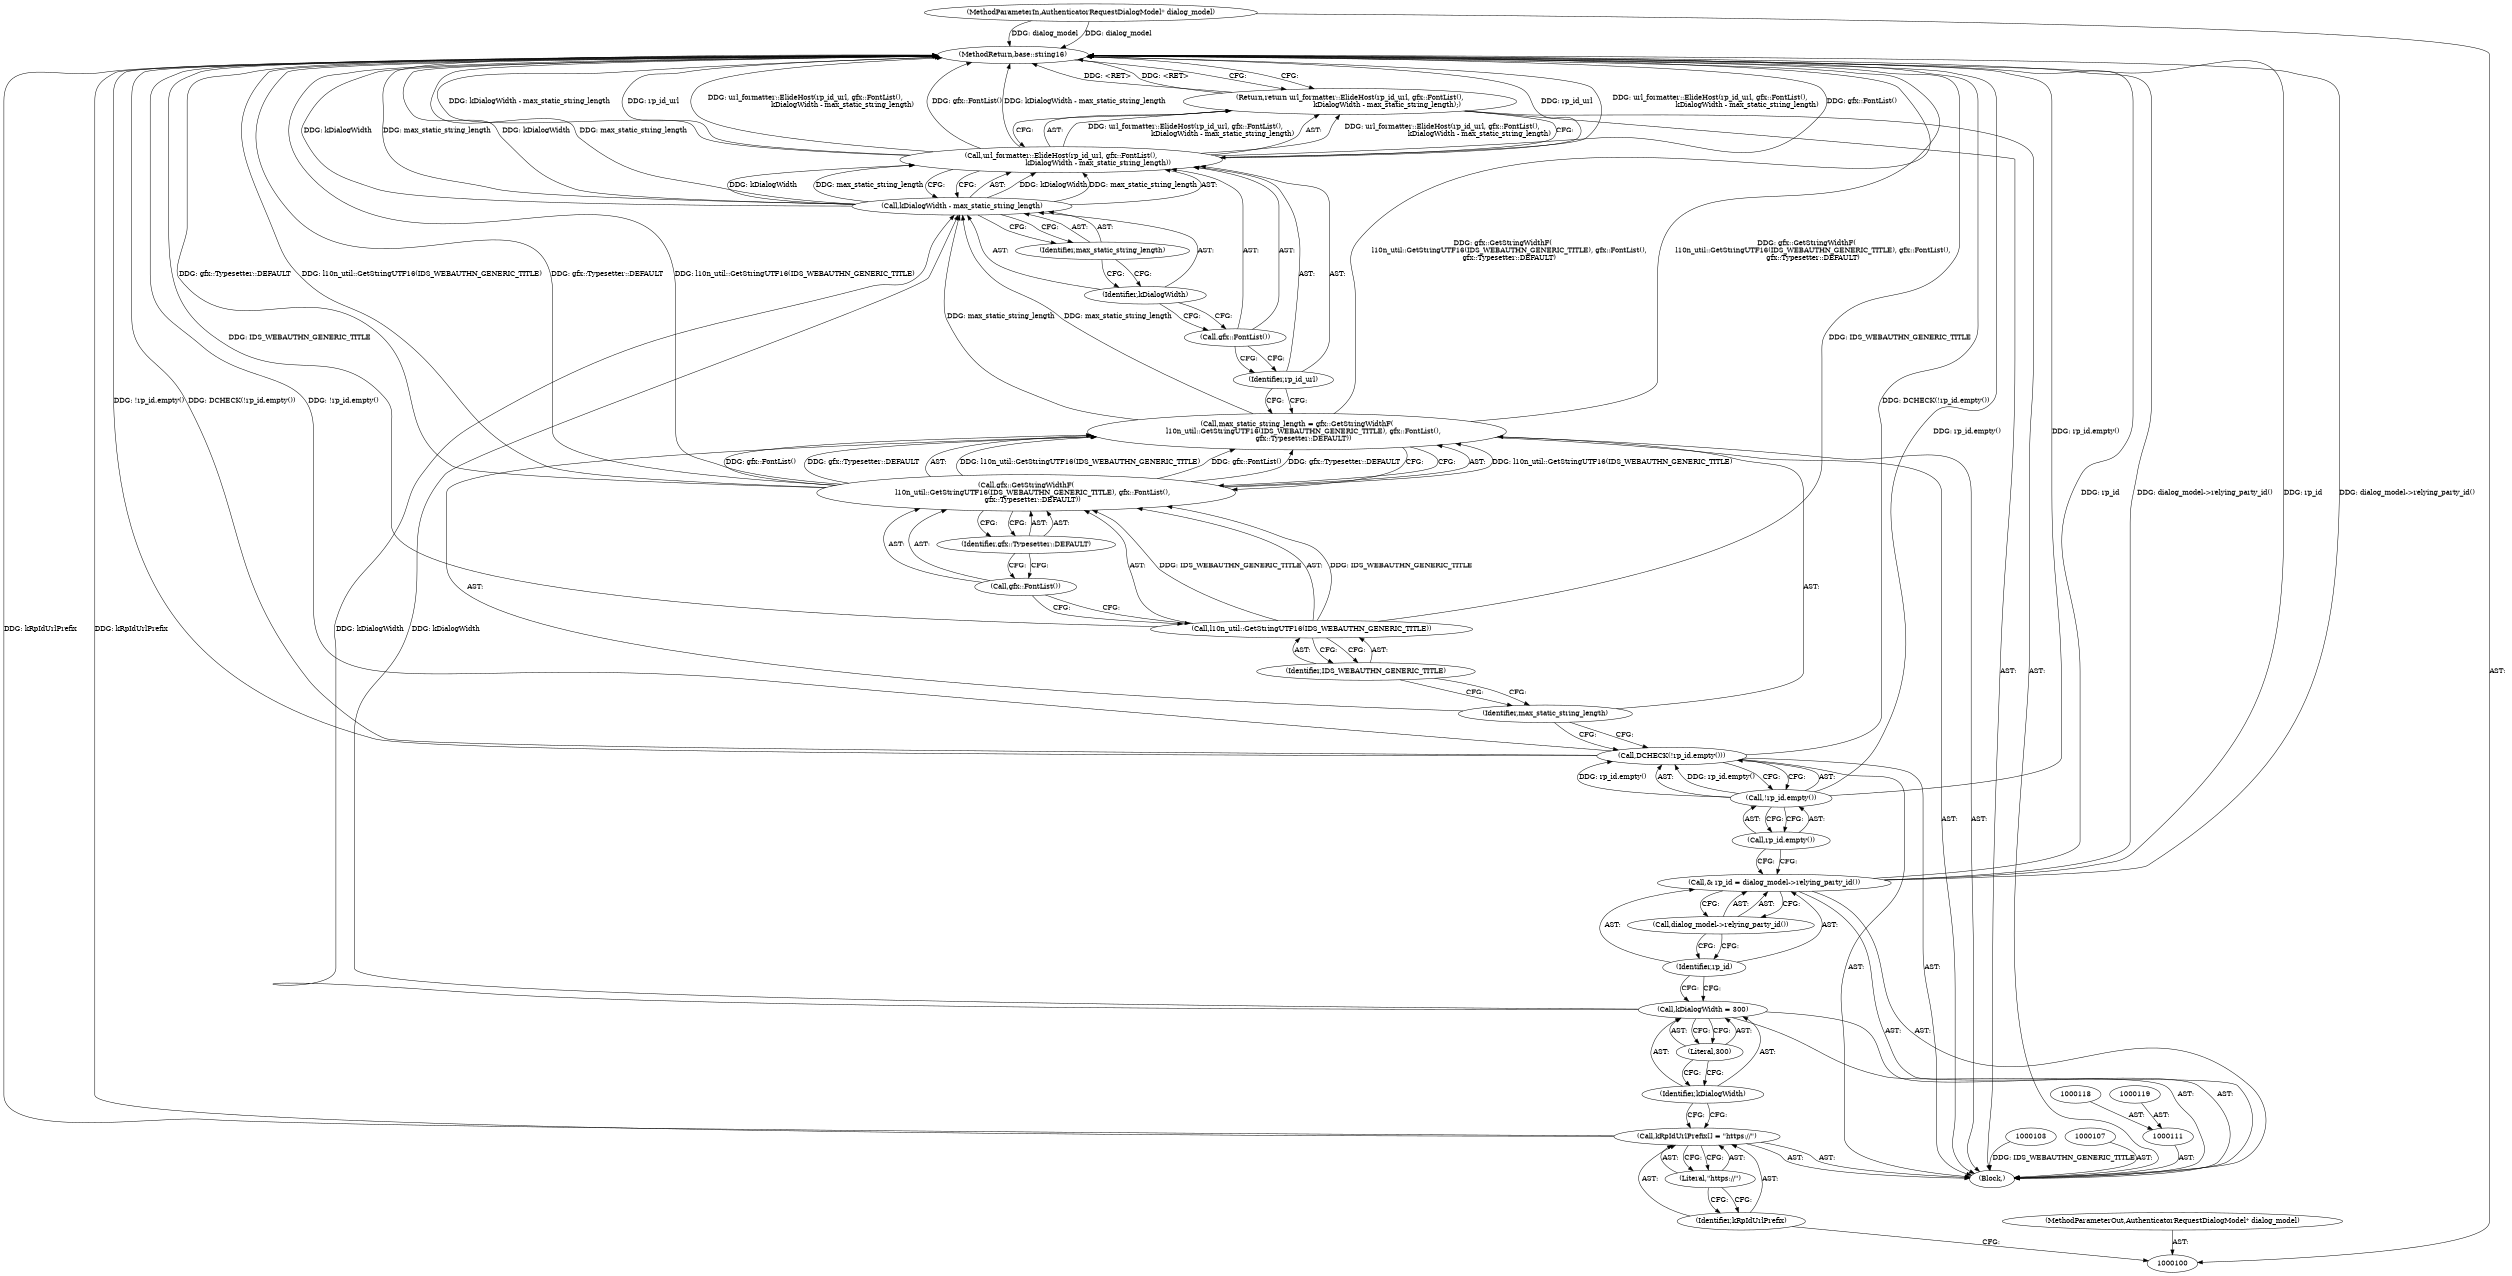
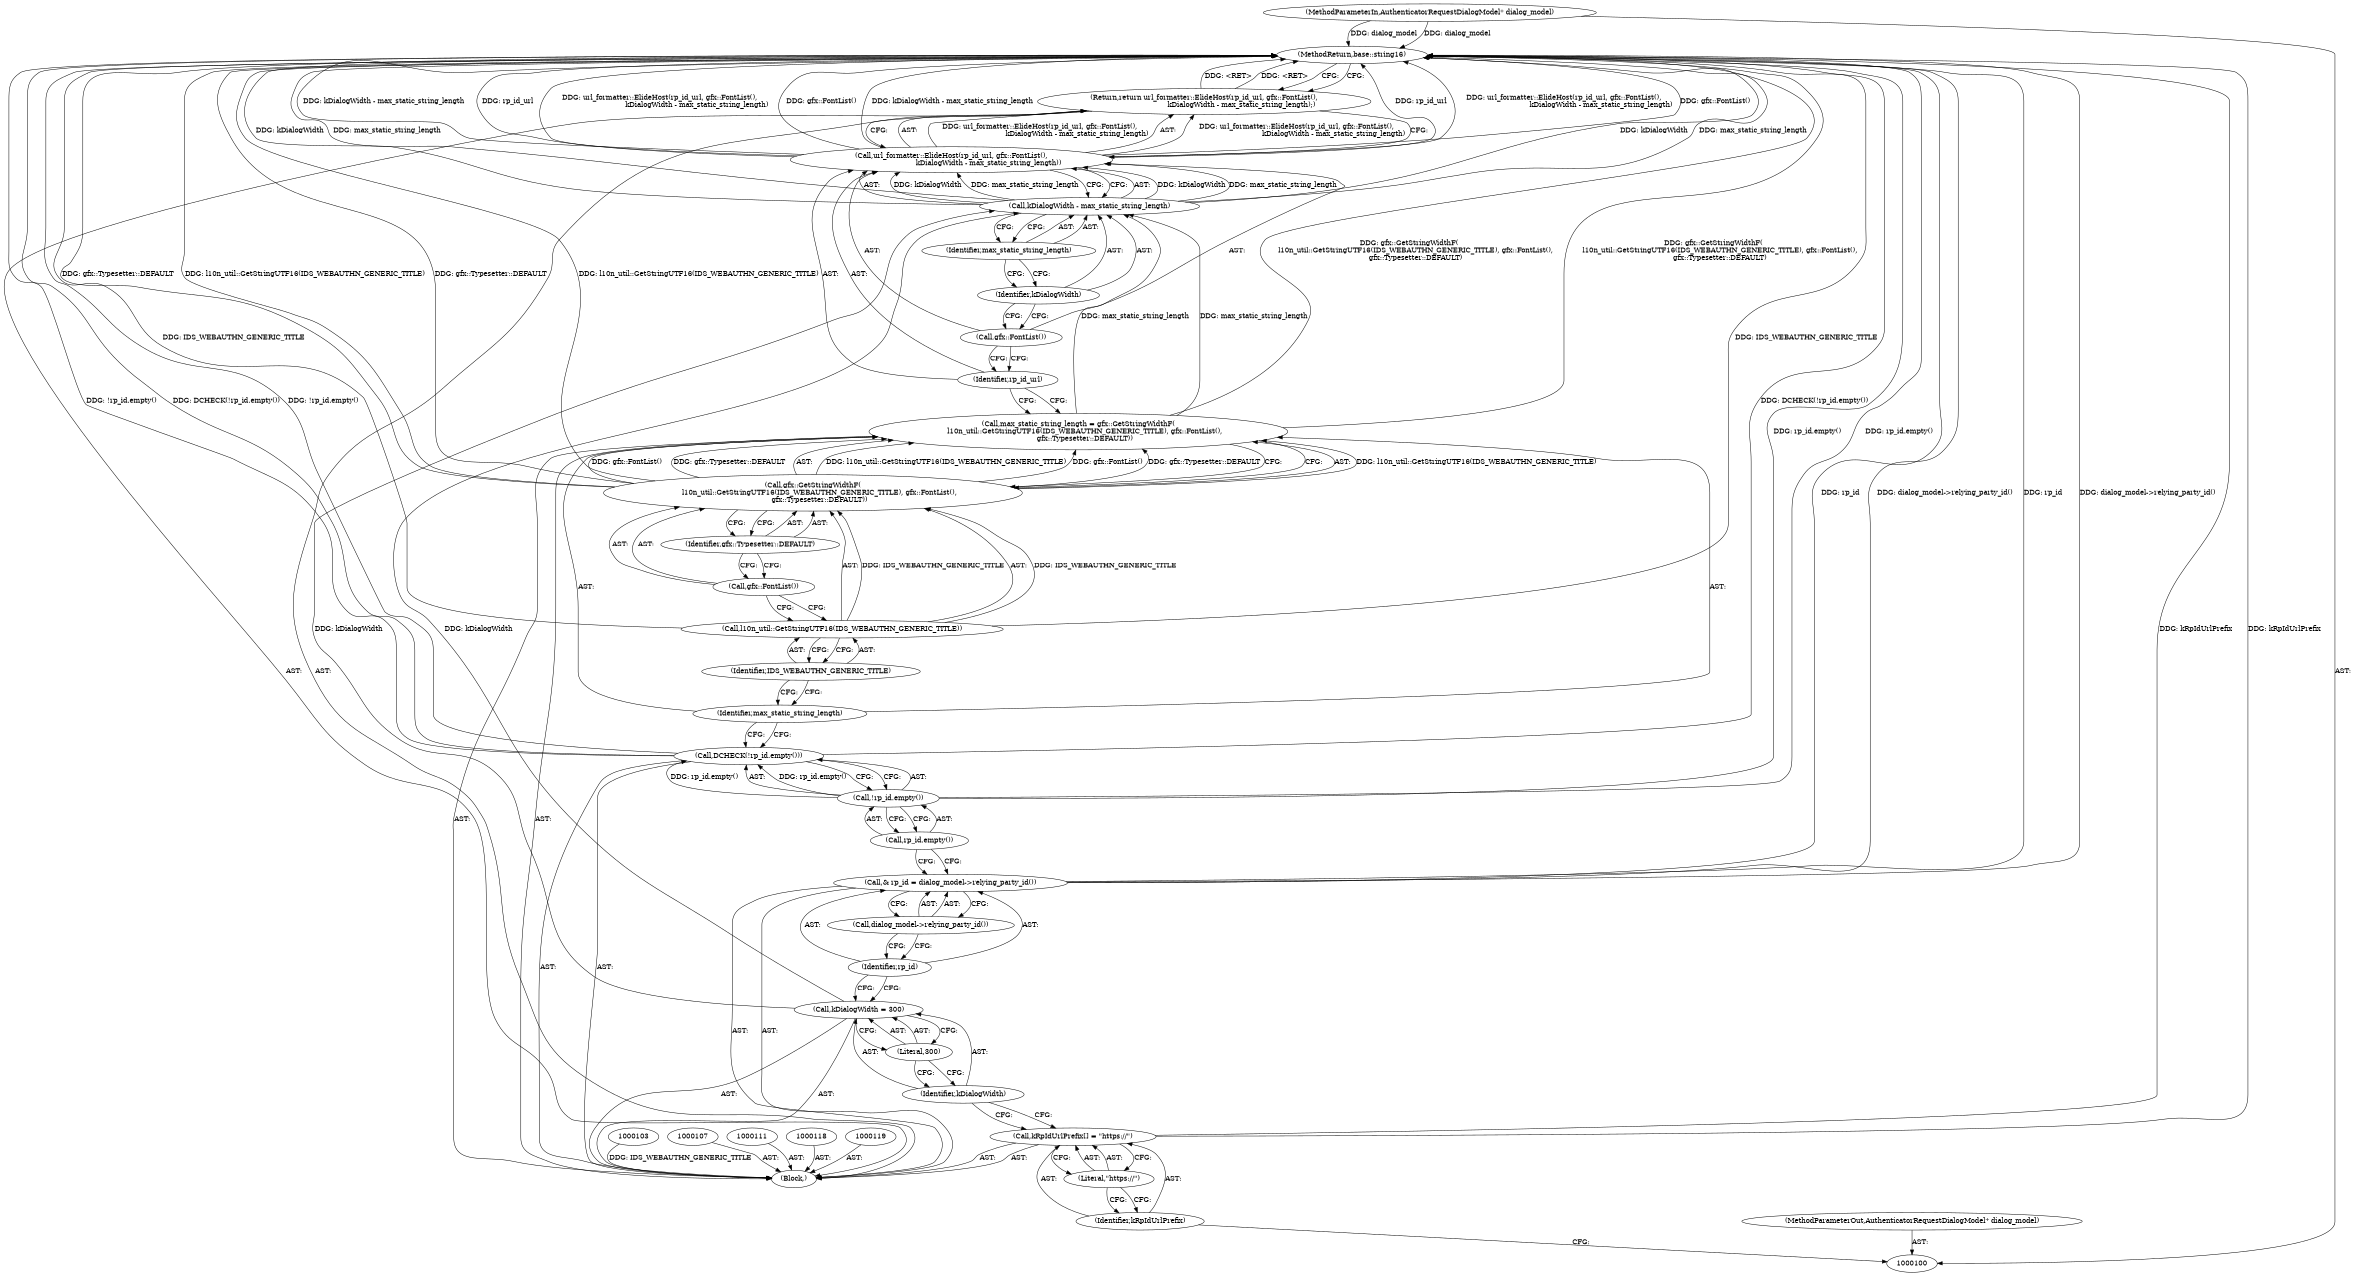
(2150, 1114) -> (839, 1160)
(2119, 1115) -> (814, 1157)
